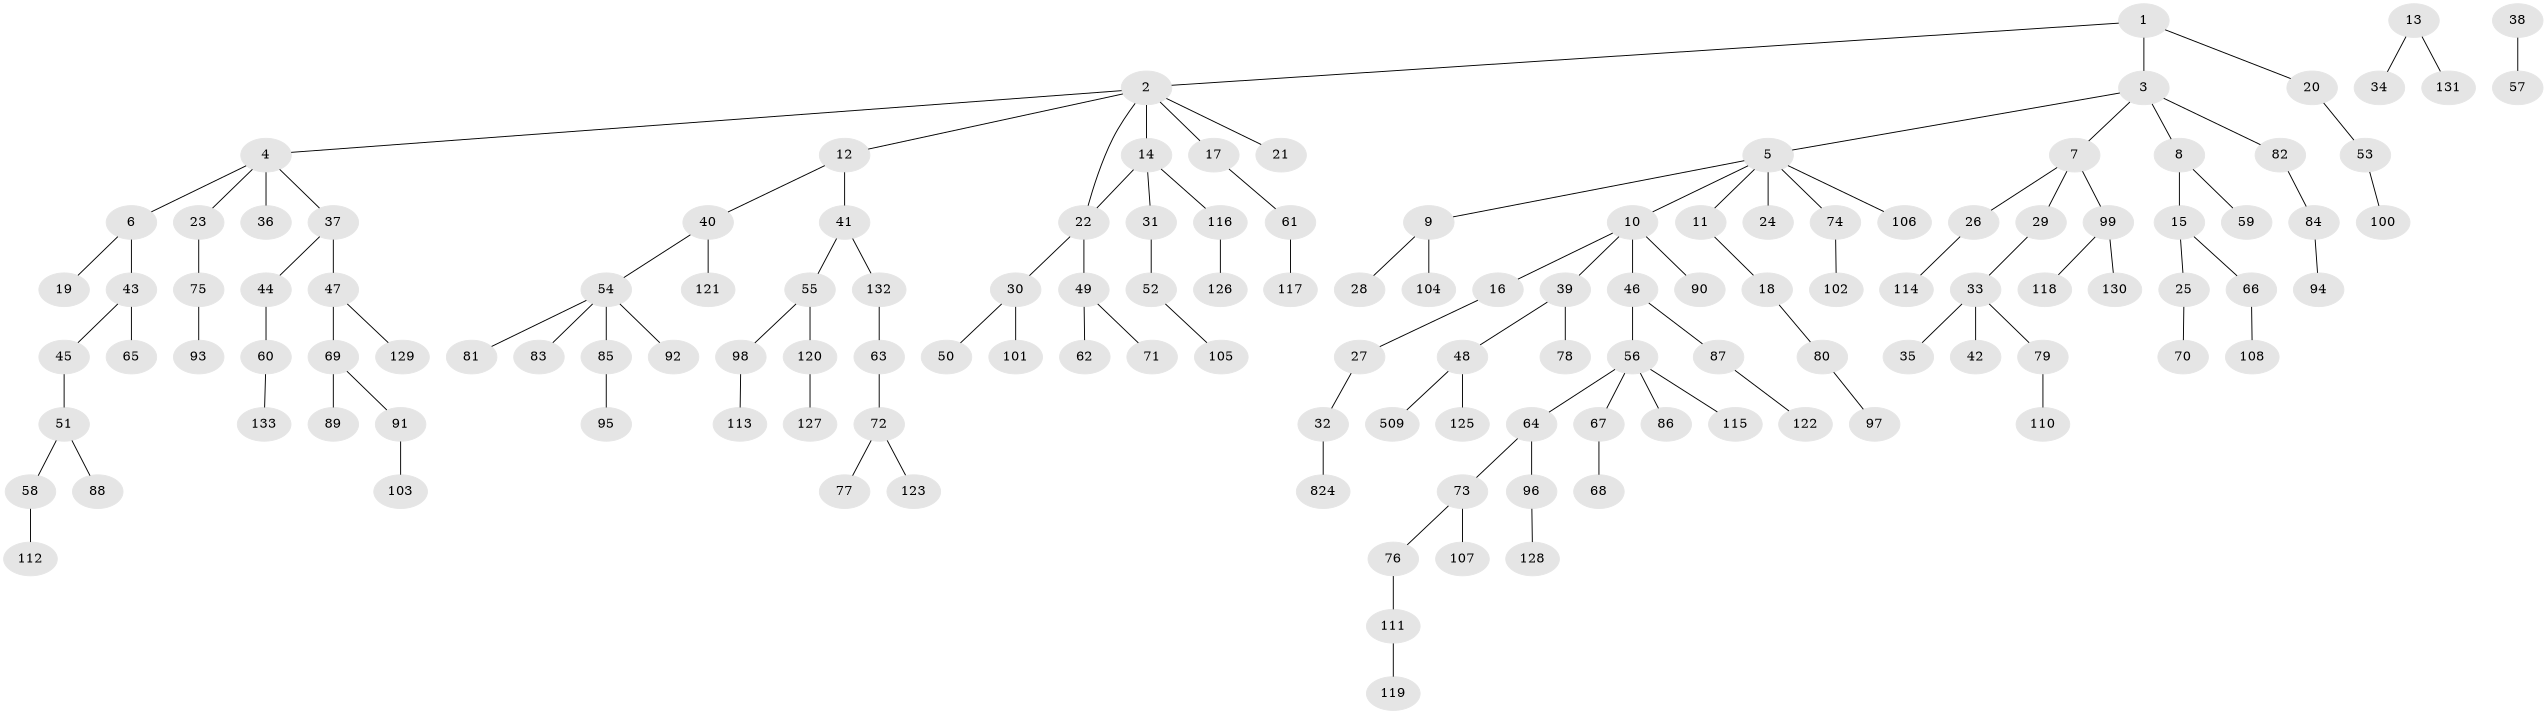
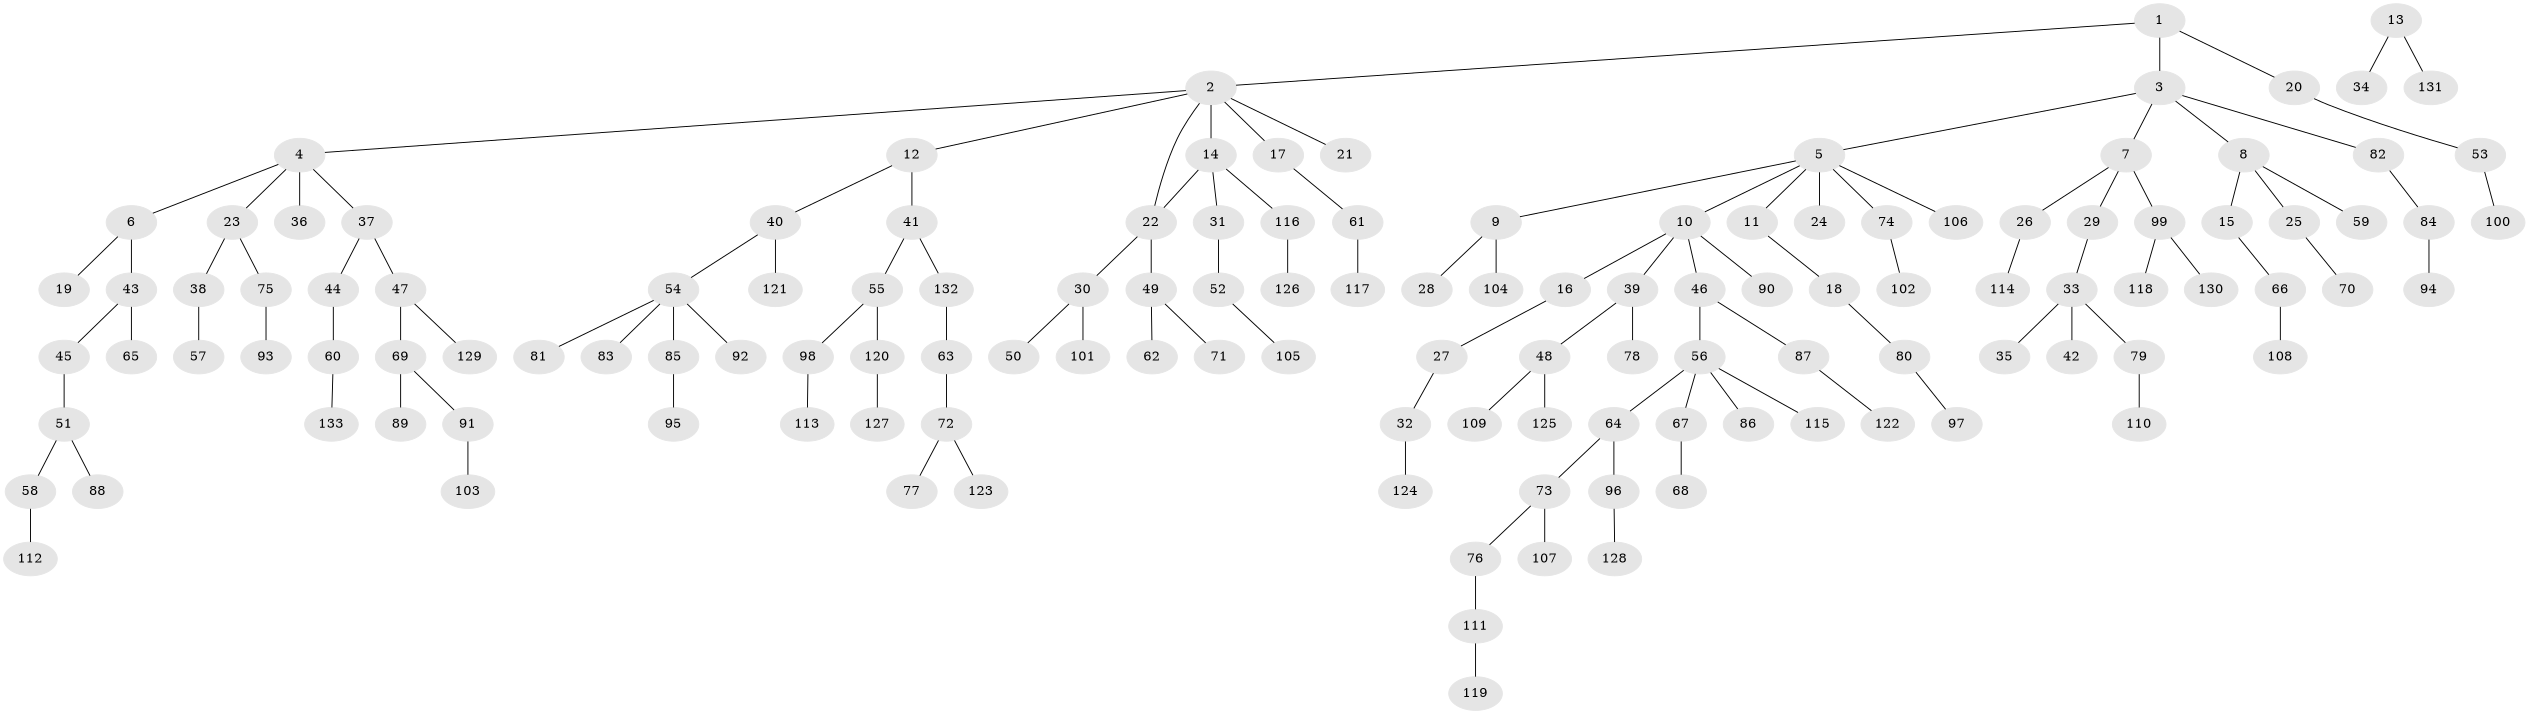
none -> (216, 256)
(2182, 256) -> (2269, 189)
(1392, 424) -> (1475, 424)
(1323, 492) -> (1405, 492)
